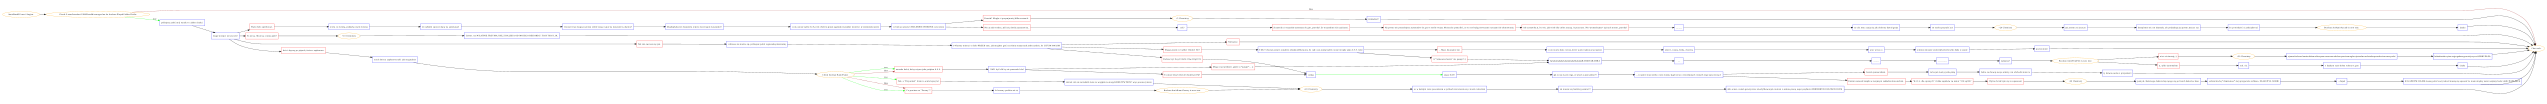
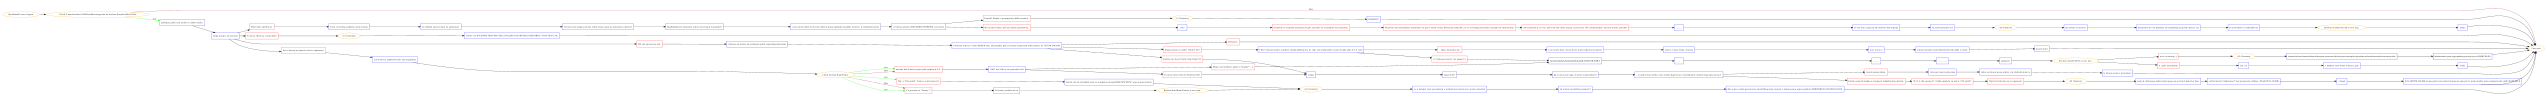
(1378, 75) -> (1378, 75)
